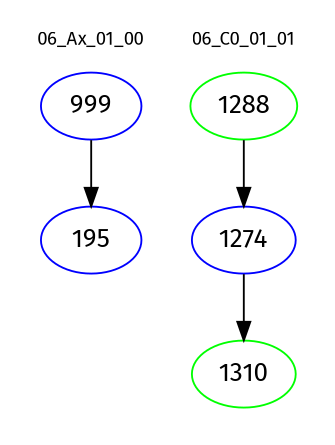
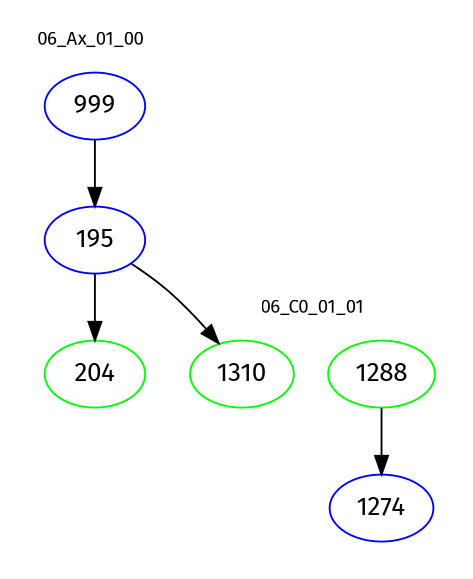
(244, 298) -> (187, 309)
none -> (95, 374)
